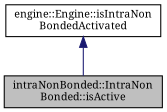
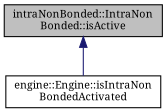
(83, 62) -> (83, 62)
